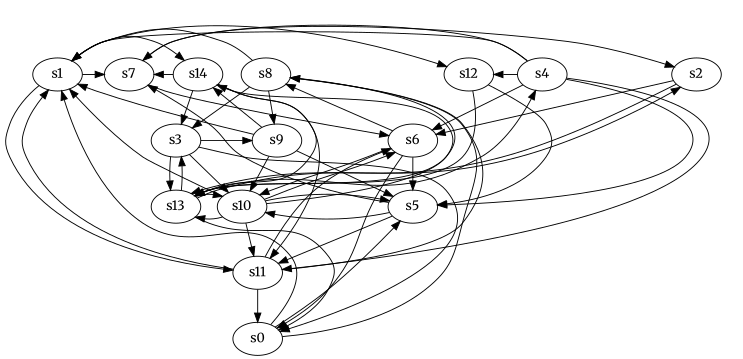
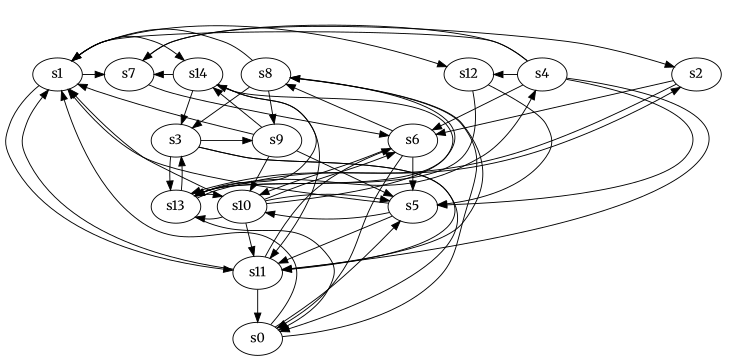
(268, 169) -> (219, 178)
(206, 170) -> (445, 228)
